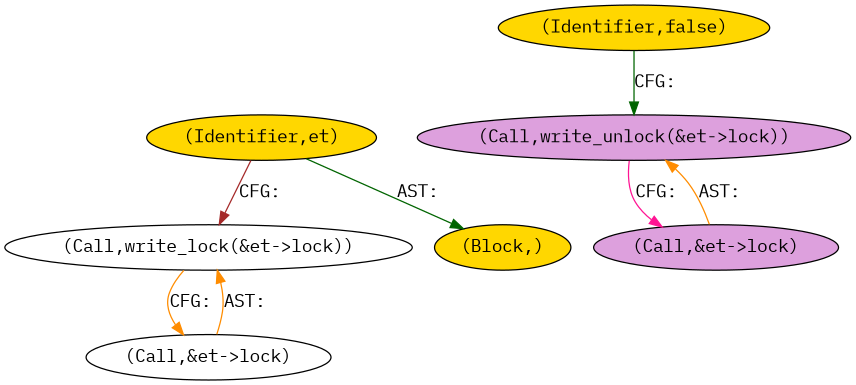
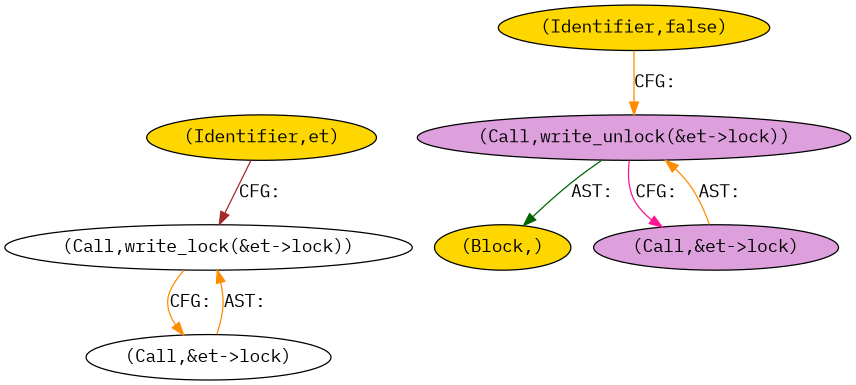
(634, 76) -> (634, 76)
(379, 191) -> (566, 187)
